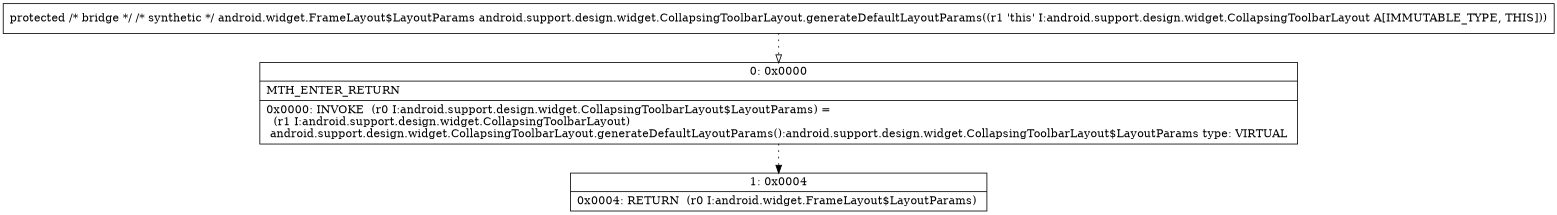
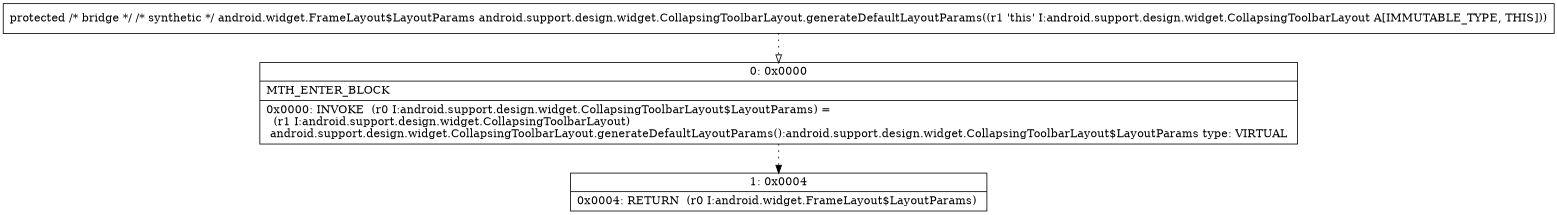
(333, 90) -> (328, 90)
